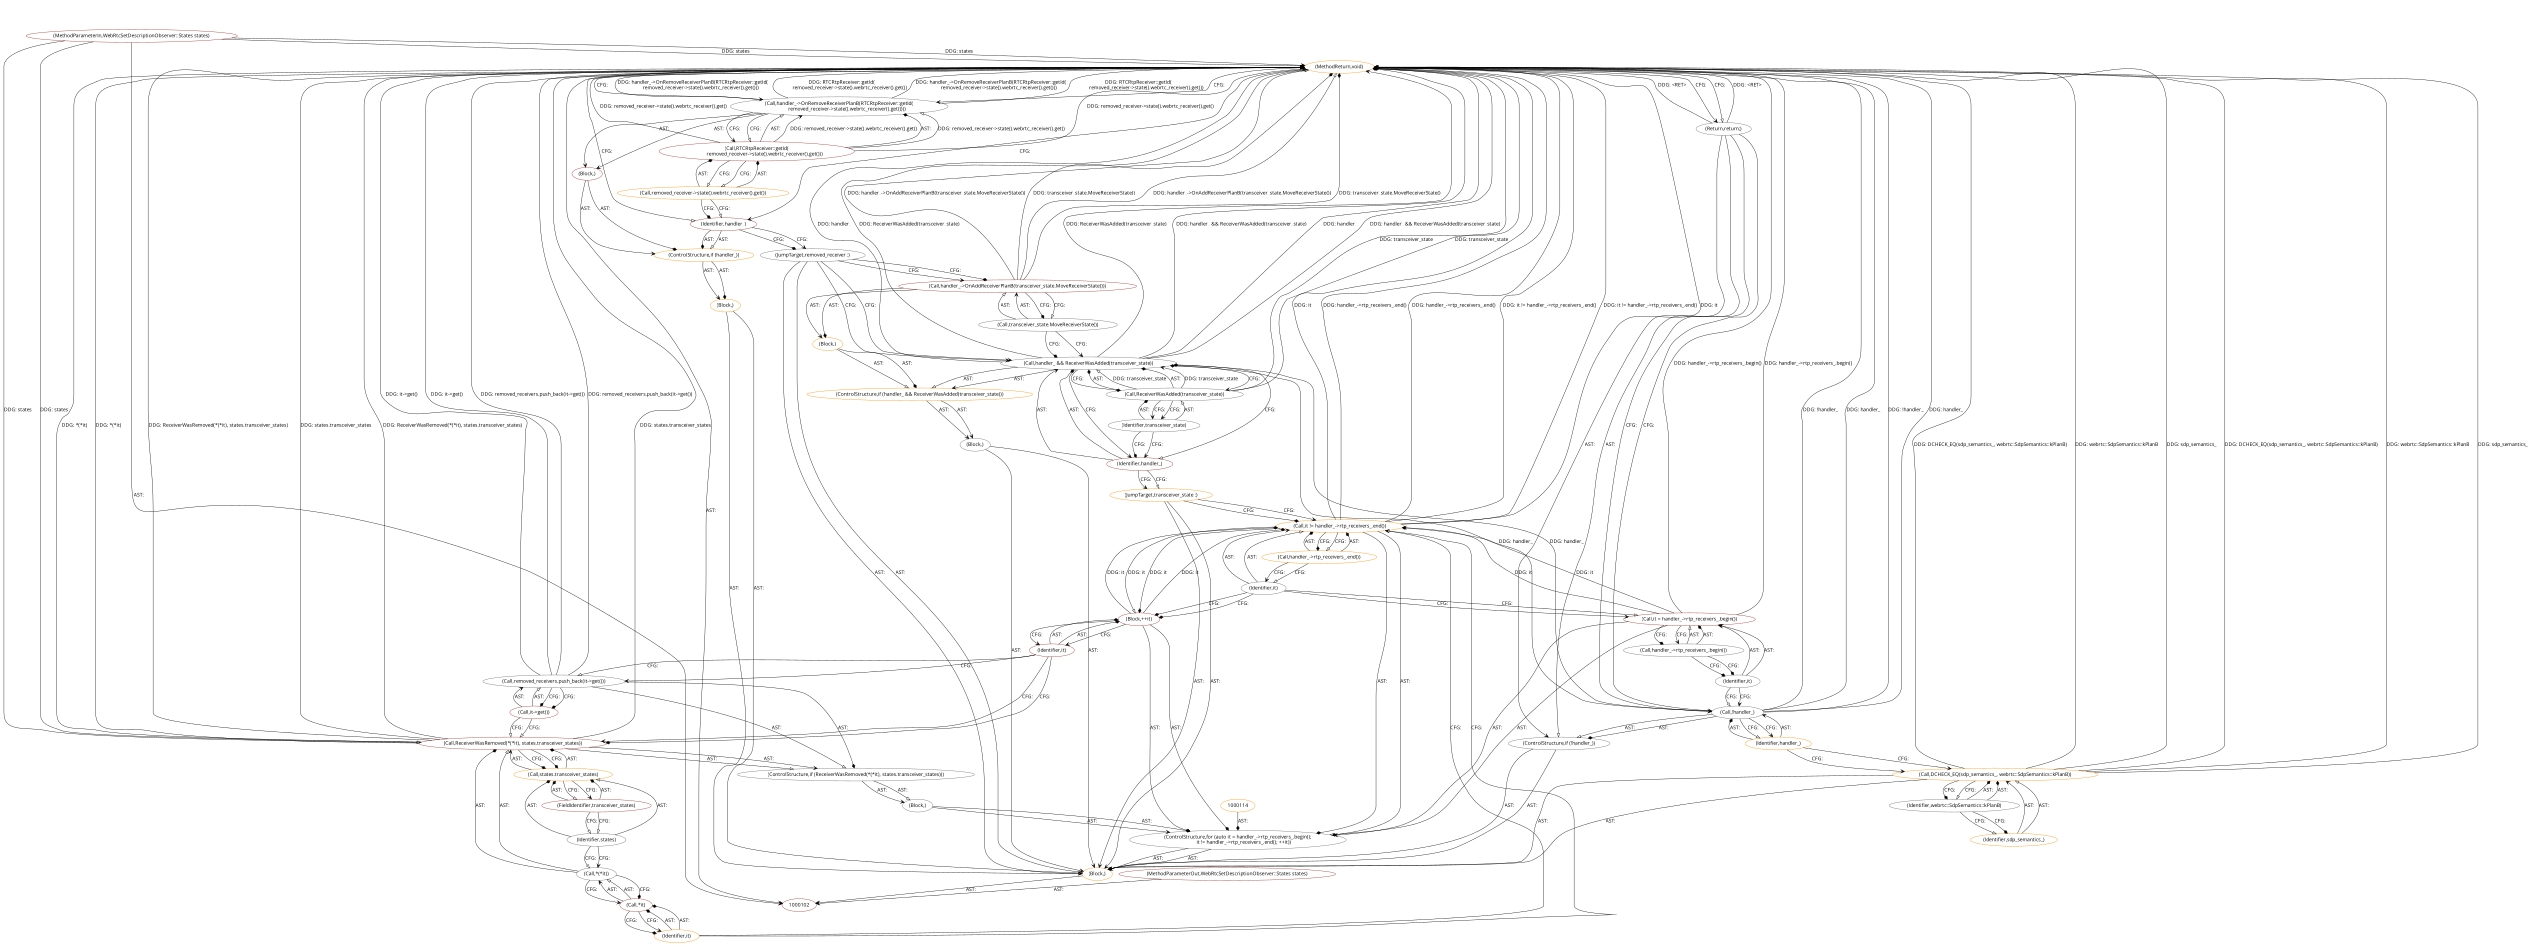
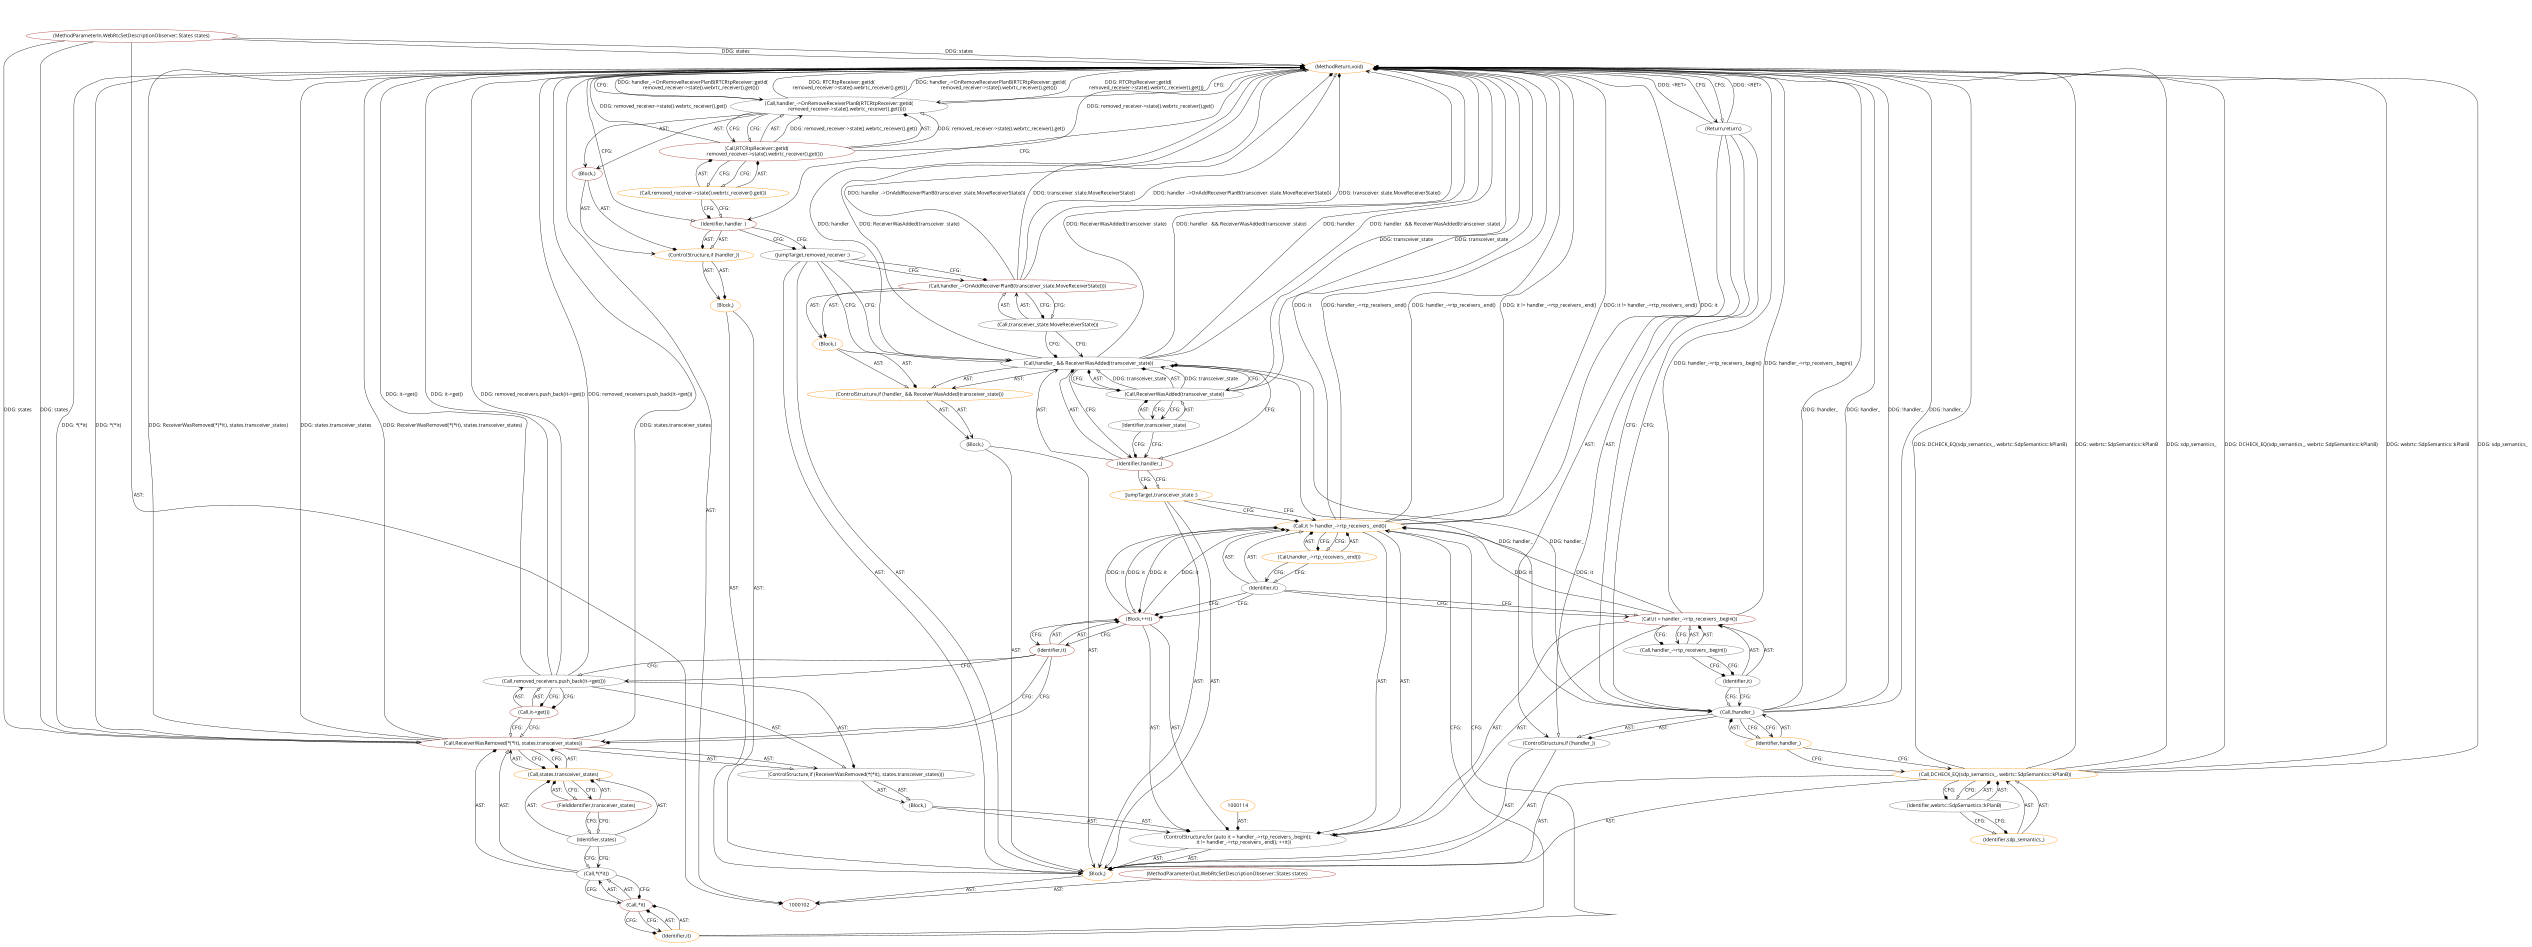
(567, 182) -> (567, 182)
